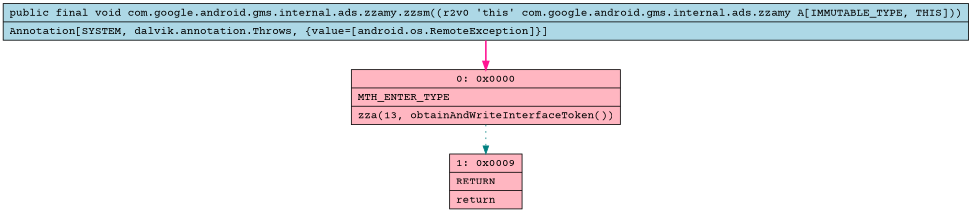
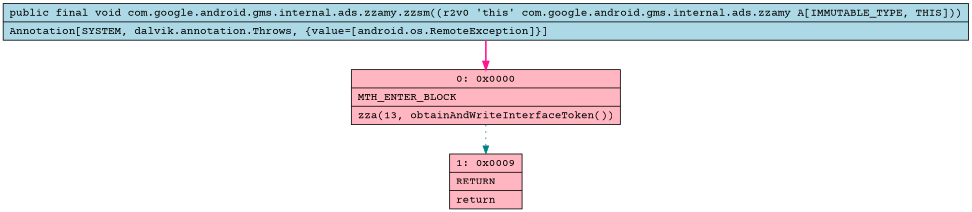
(404, 97) -> (407, 97)
